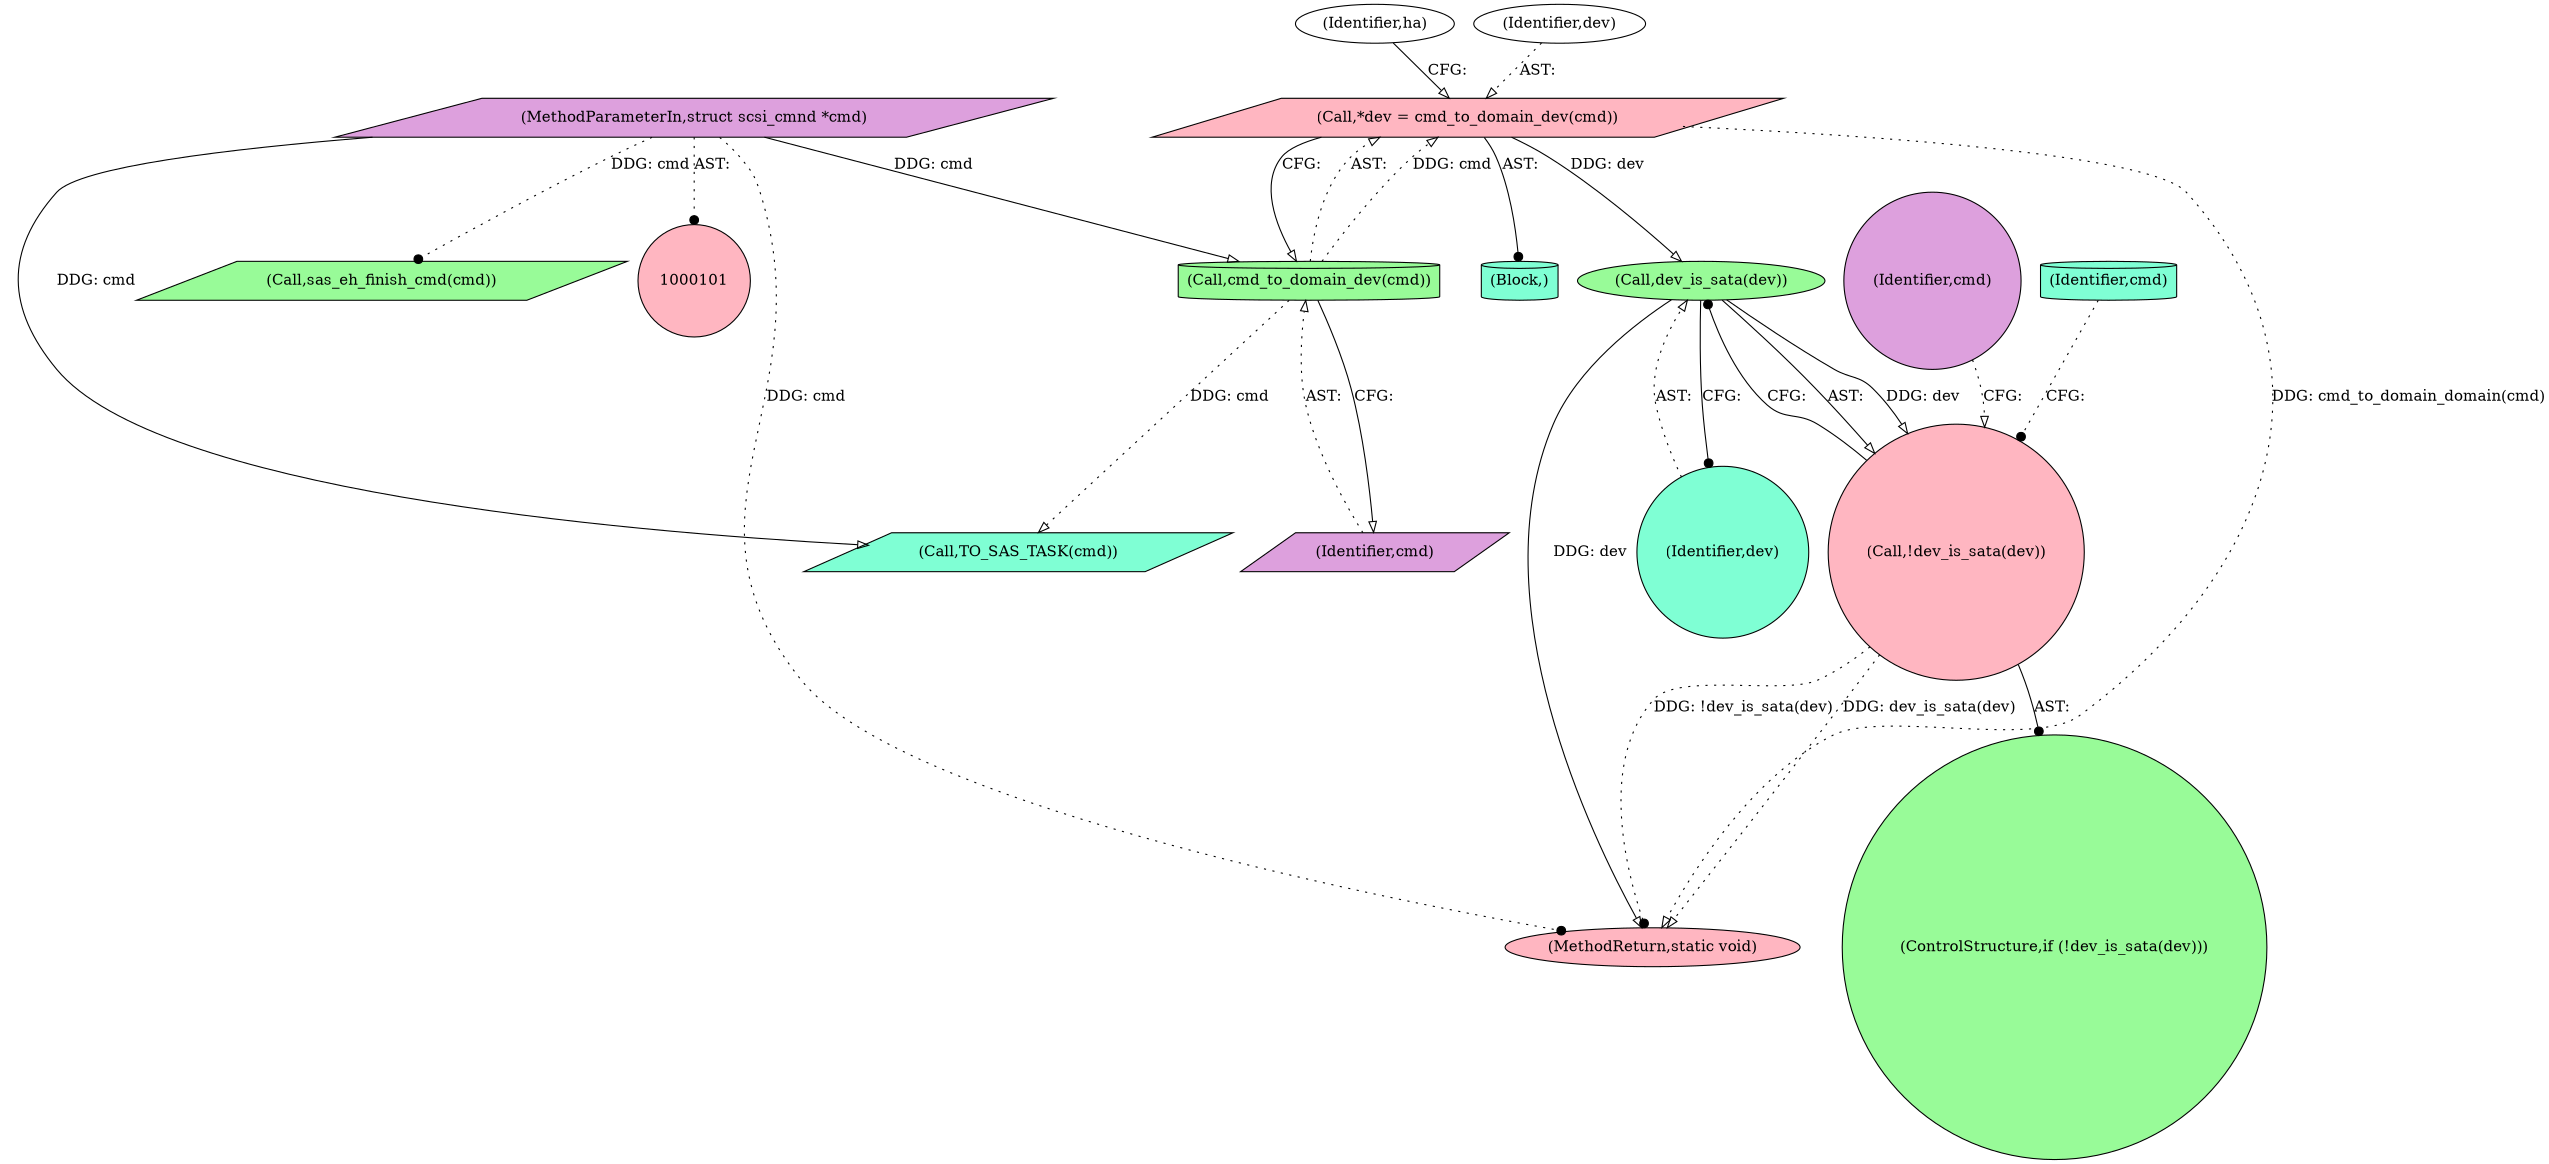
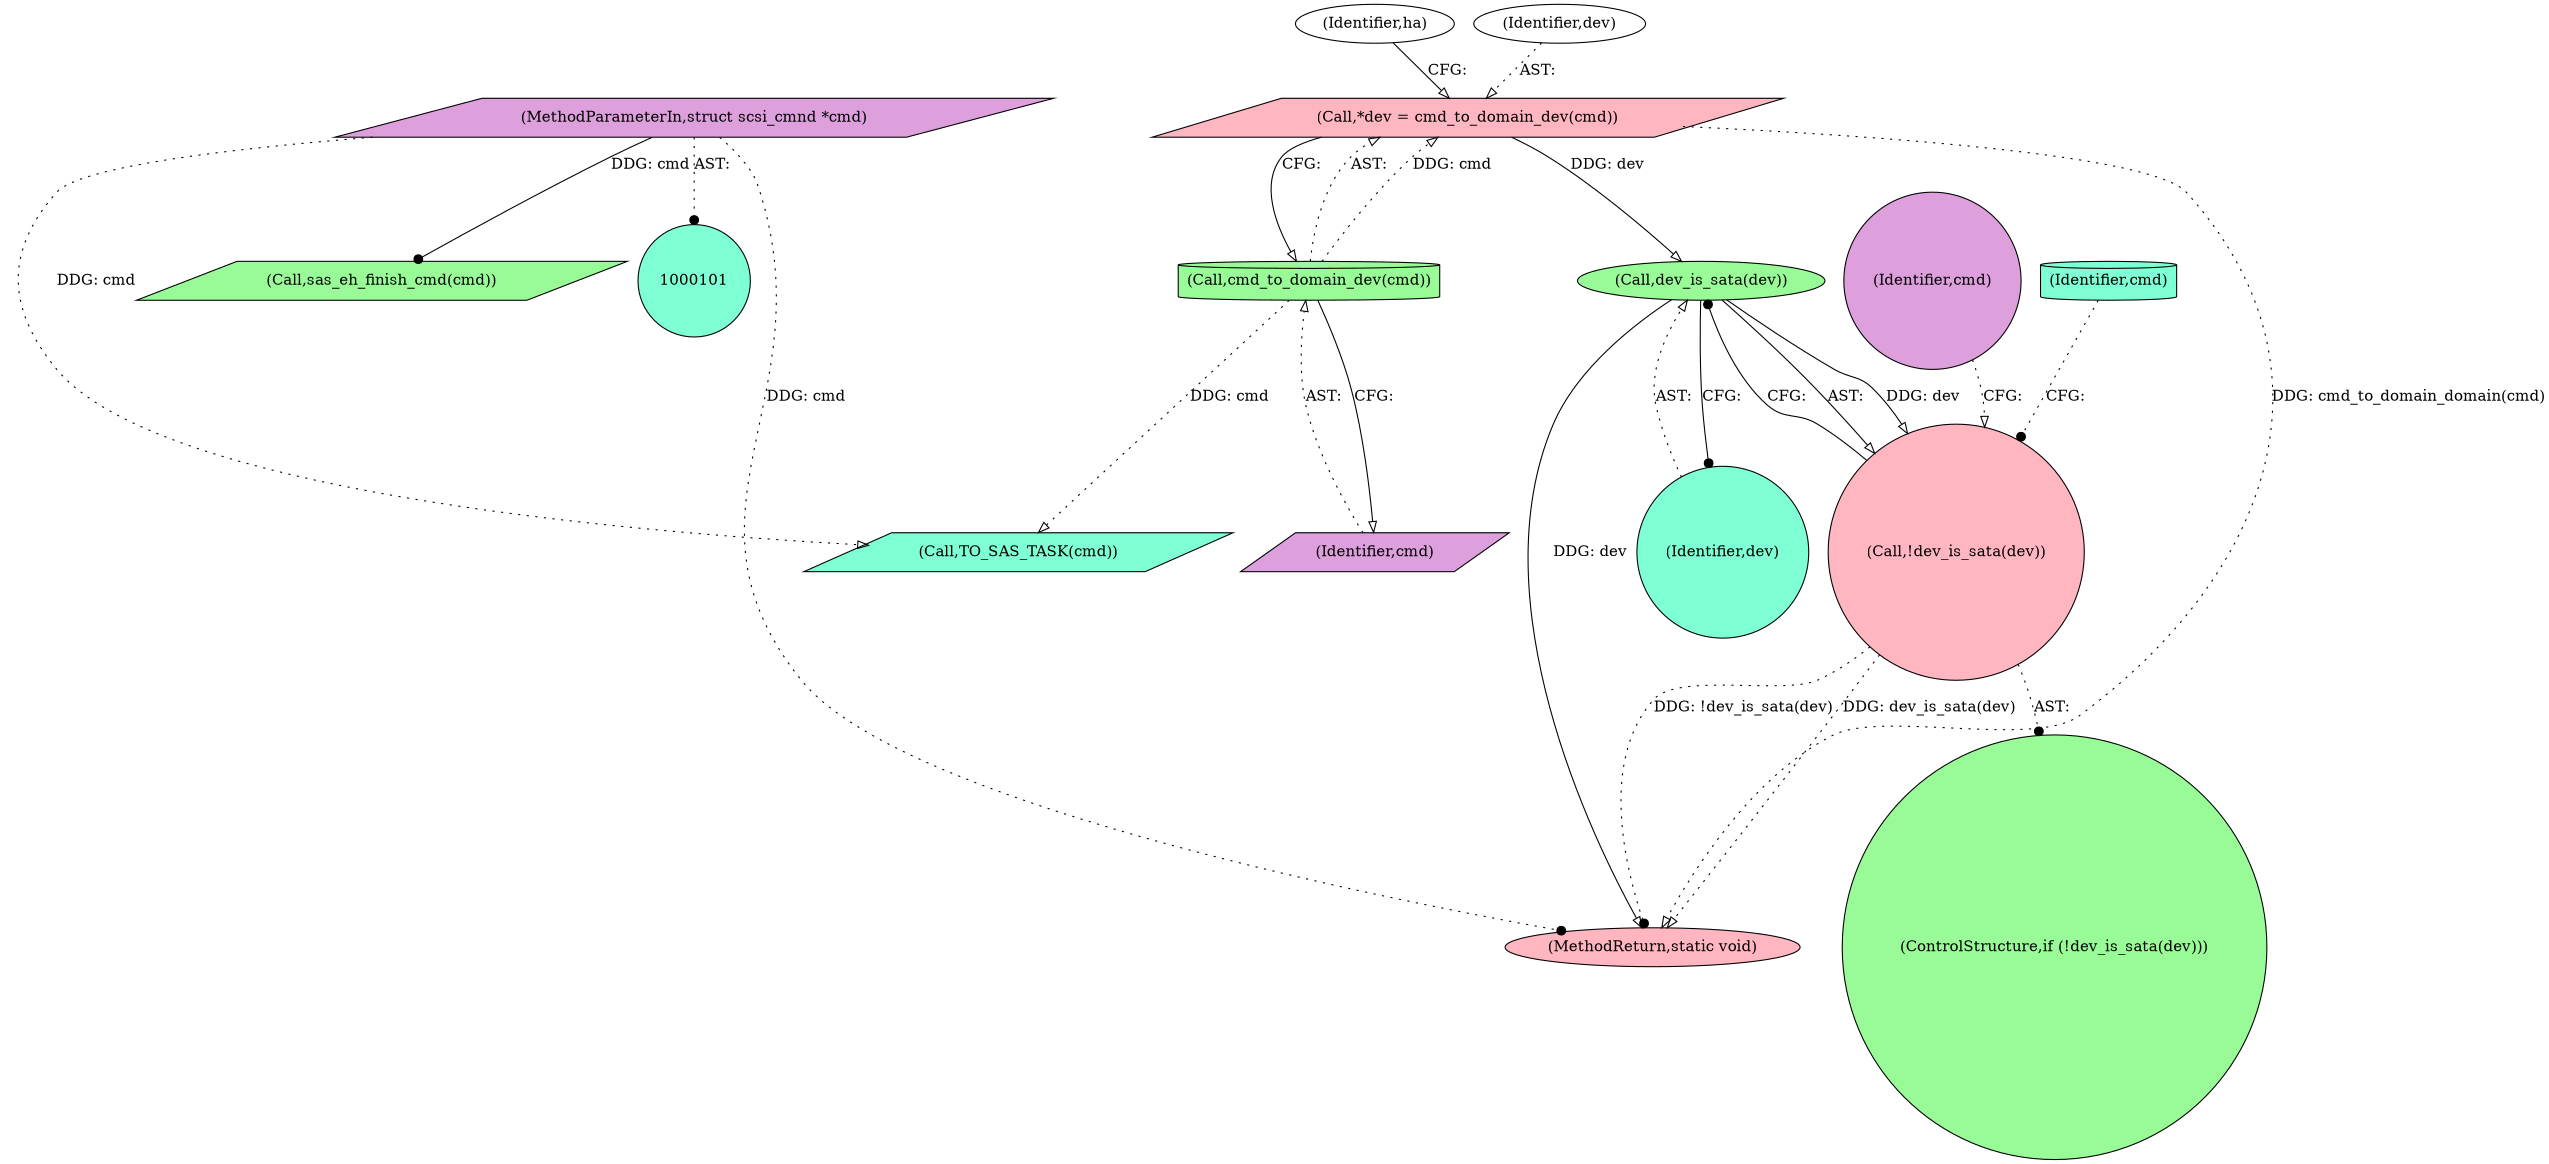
(536, 195) -> (536, 195)
(996, 198) -> none
(694, 281) -> (694, 281)
(1520, 281) -> none
(191, 446) -> (191, 446)
(2030, 695) -> (2030, 695)
